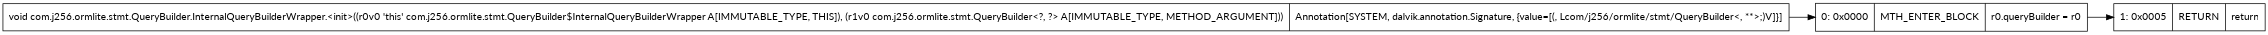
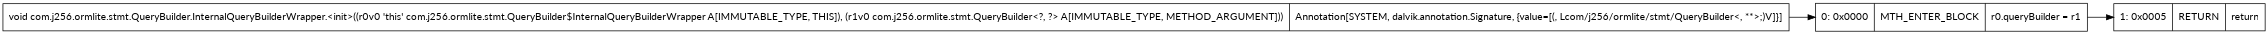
(2036, 17) -> (2036, 17)
